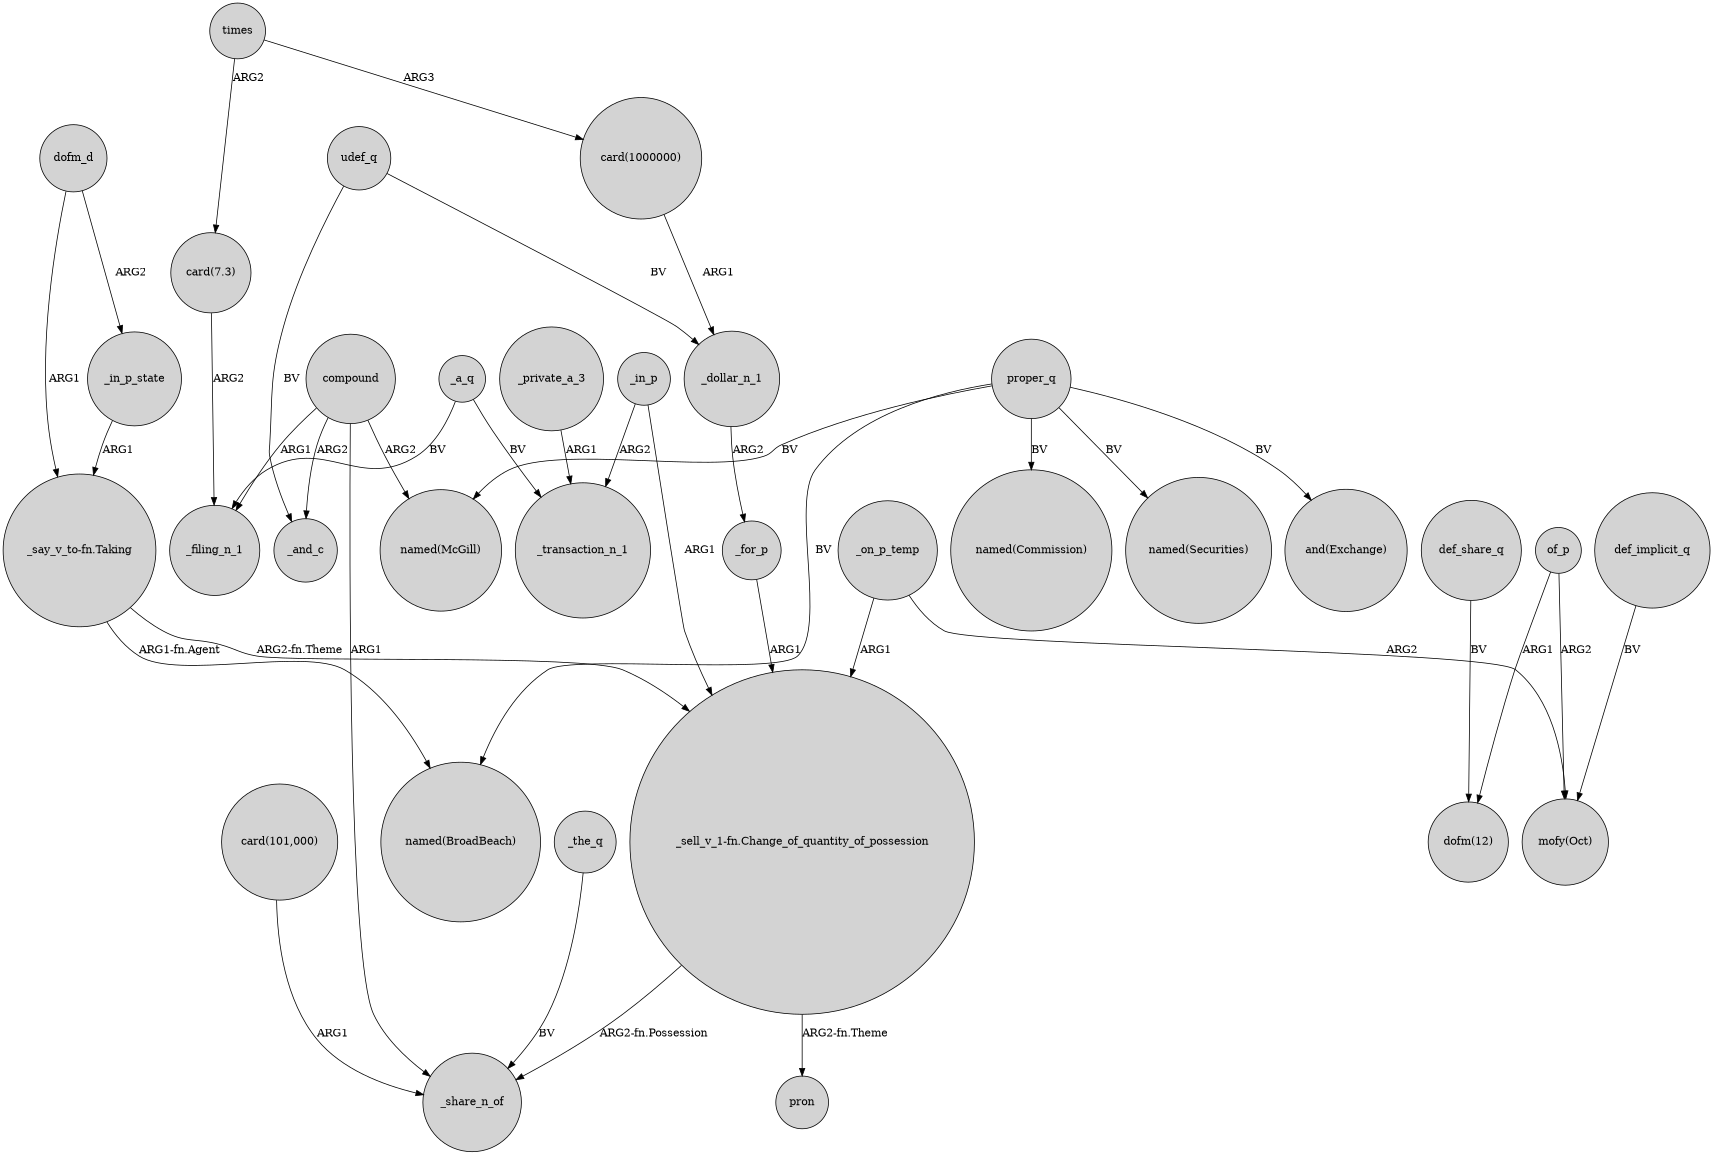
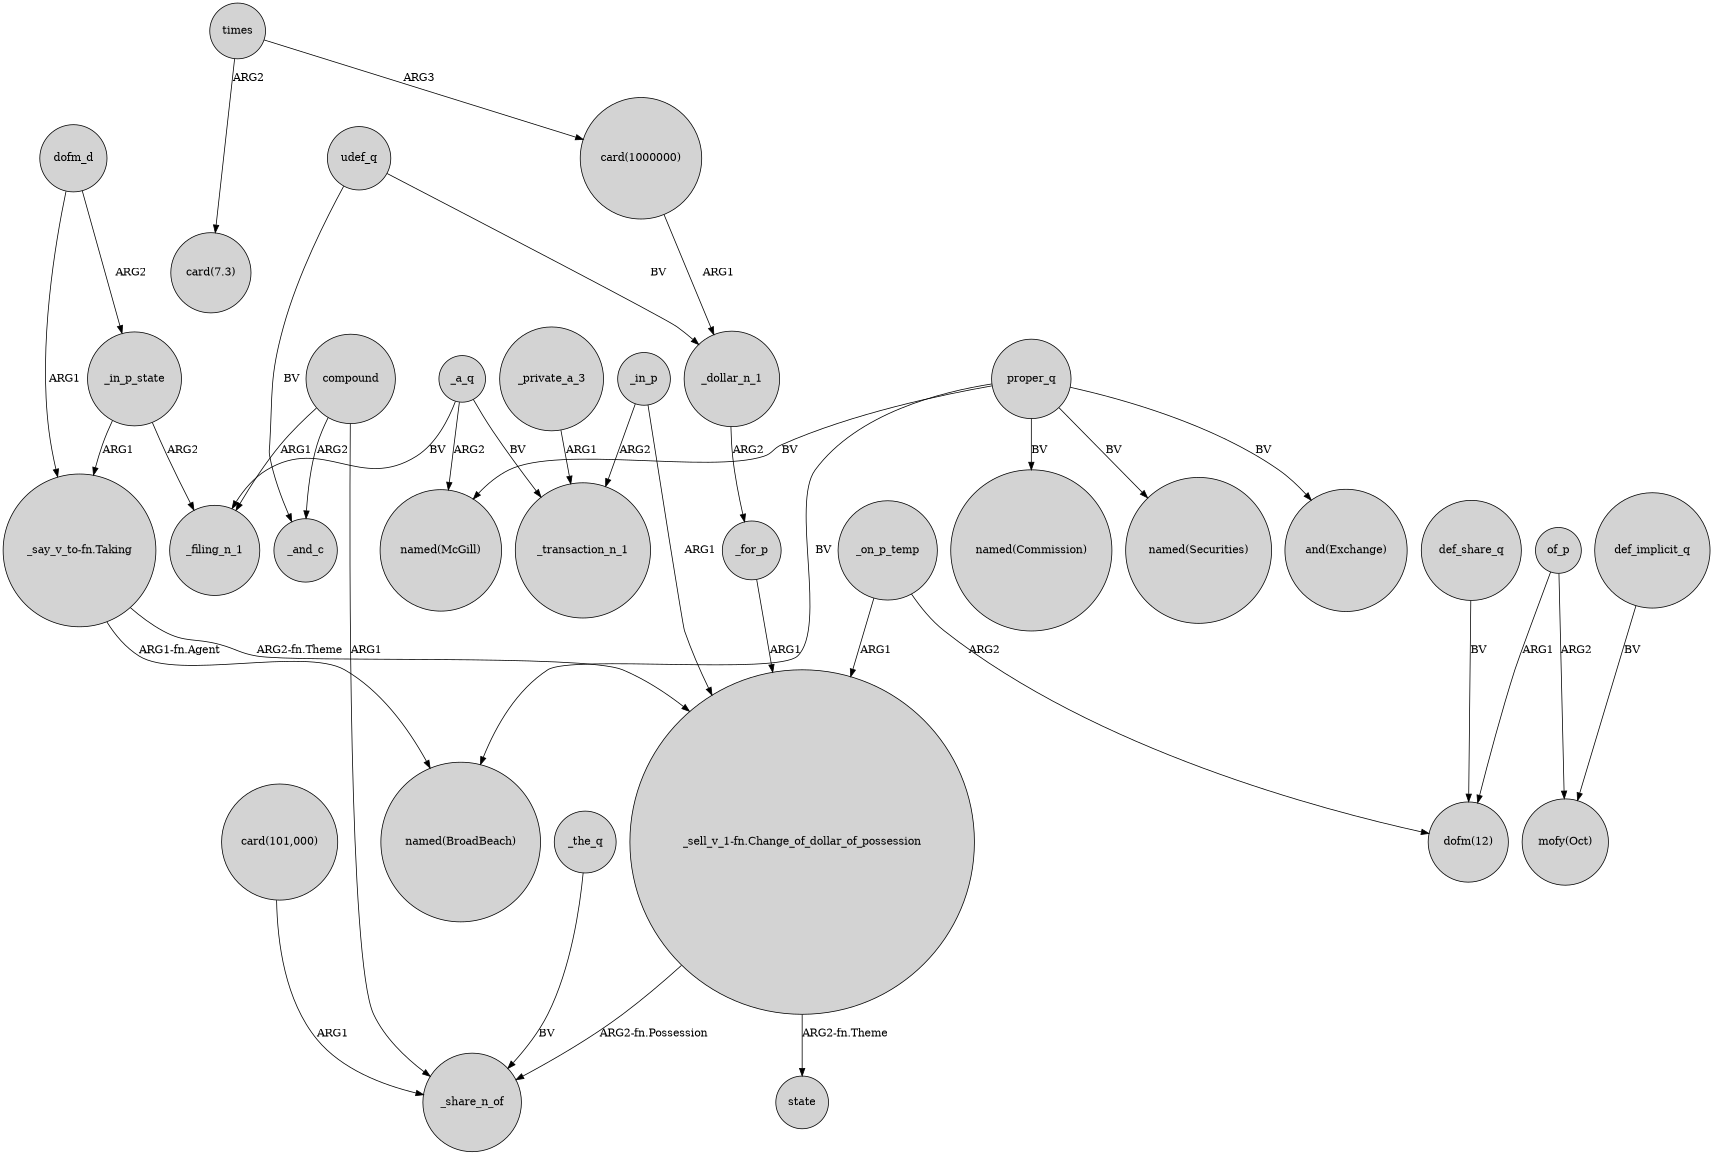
(213, 405) -> (171, 463)
(385, 457) -> (454, 442)
(1272, 650) -> (1149, 747)
(802, 842) -> (802, 842)
(802, 1102) -> (802, 1102)
